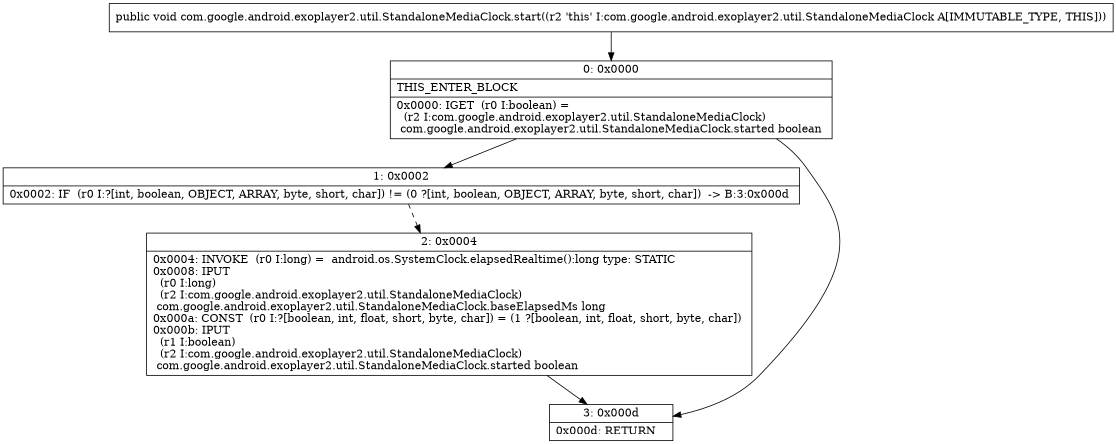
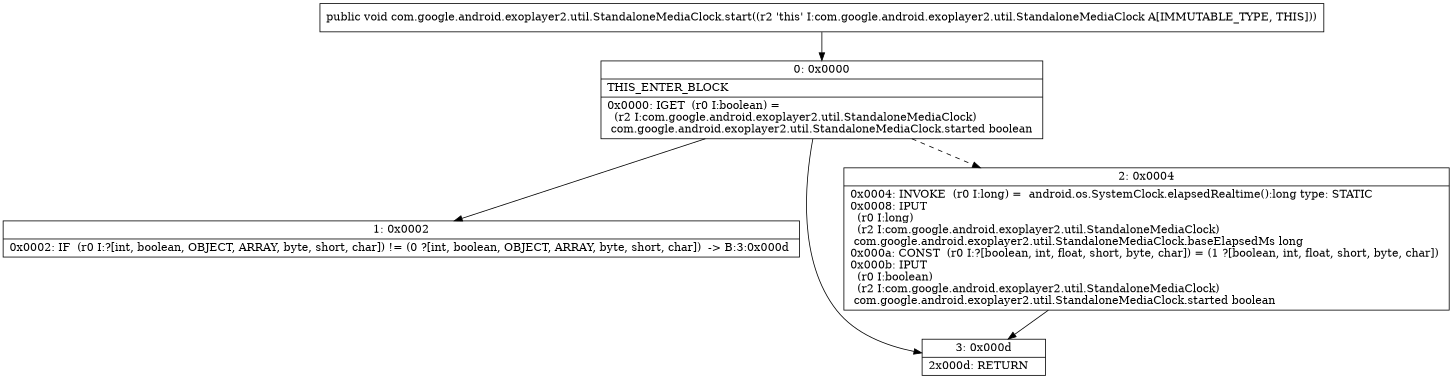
(413, 215) -> (942, 152)
(195, 342) -> (892, 277)
(611, 431) -> (984, 366)
